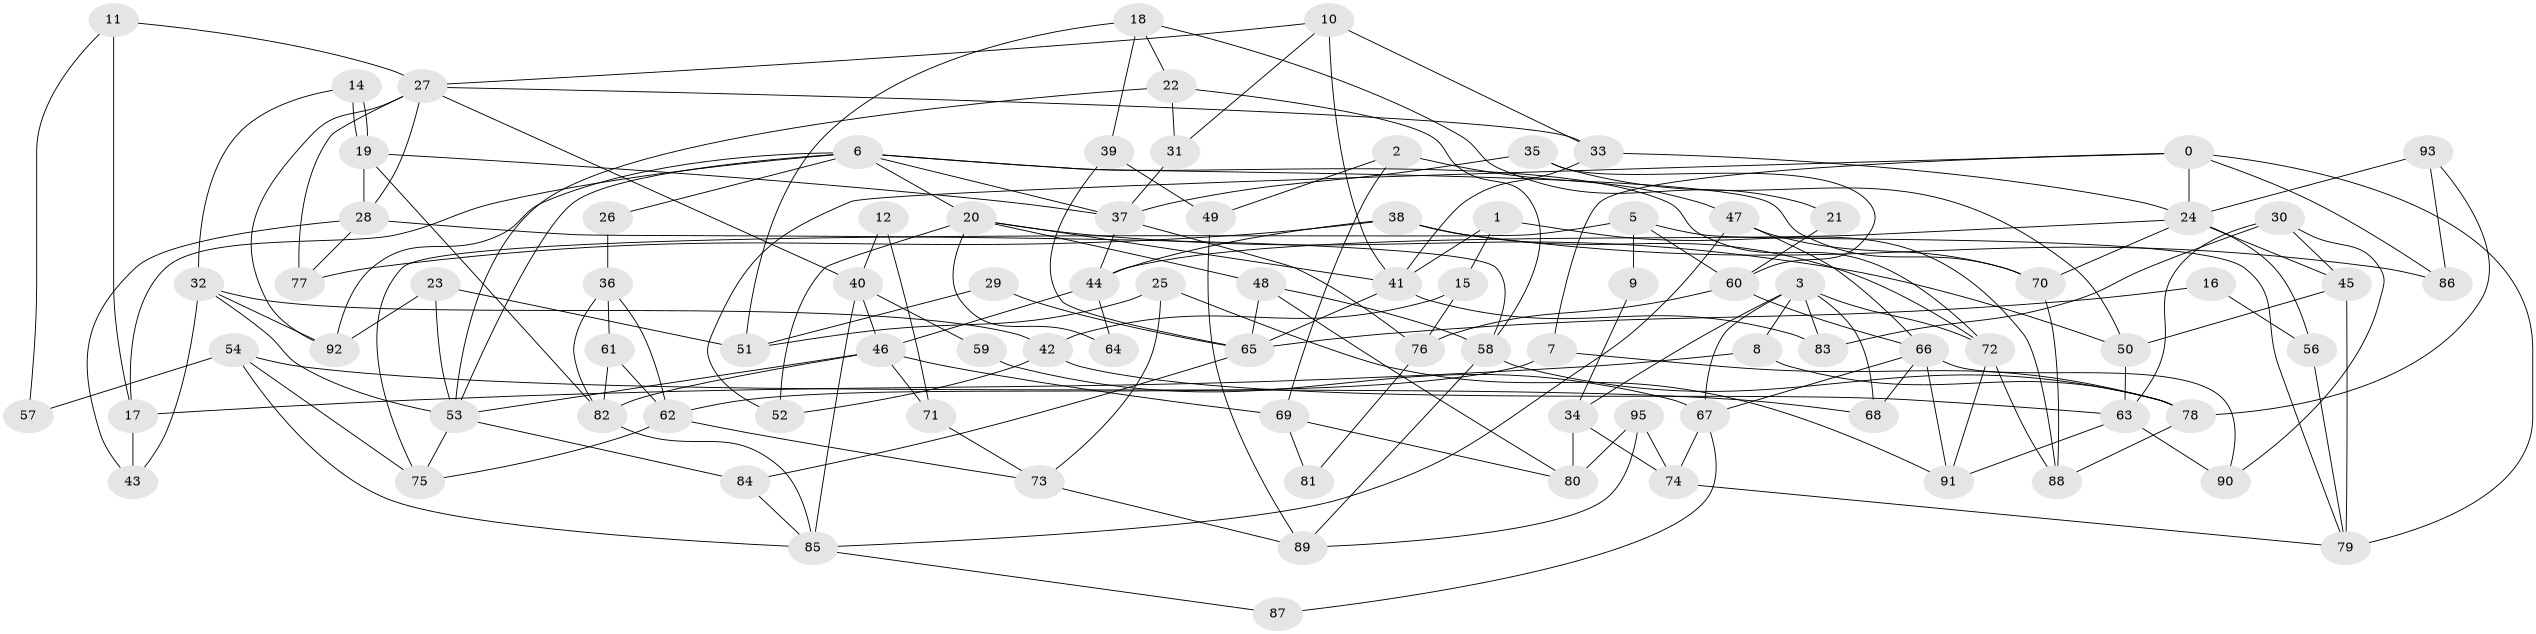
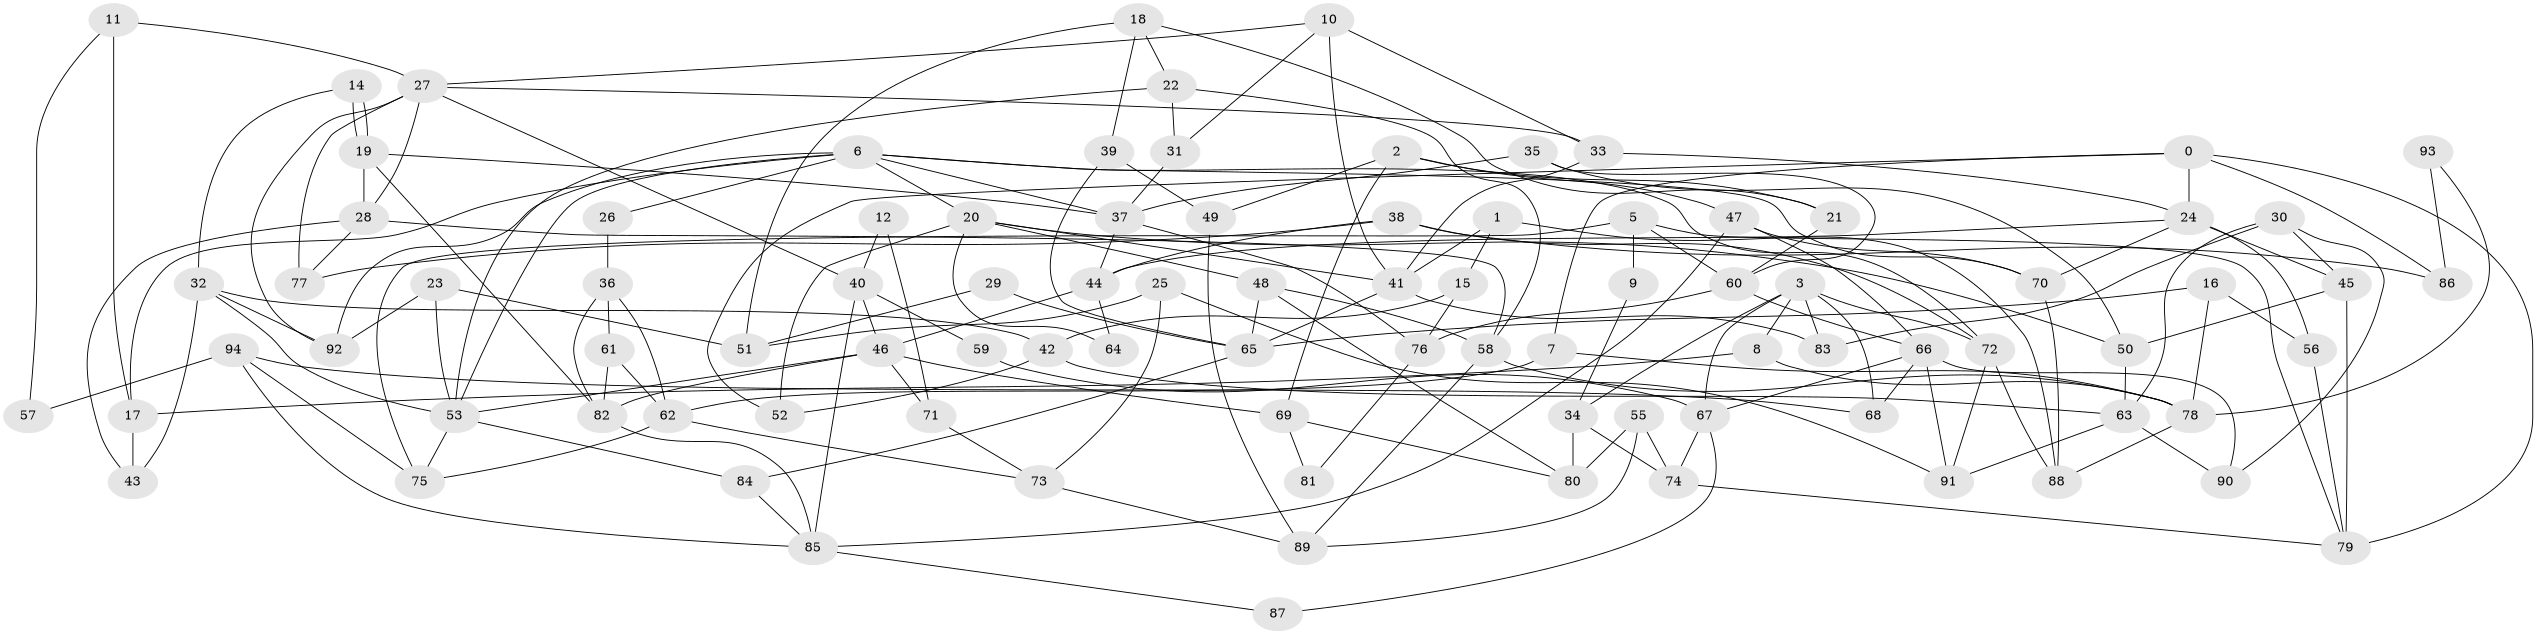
none -> (1618, 180)
(2309, 185) -> none
(234, 350) -> (234, 350)
none -> (2201, 350)
(1639, 416) -> (1639, 416)
